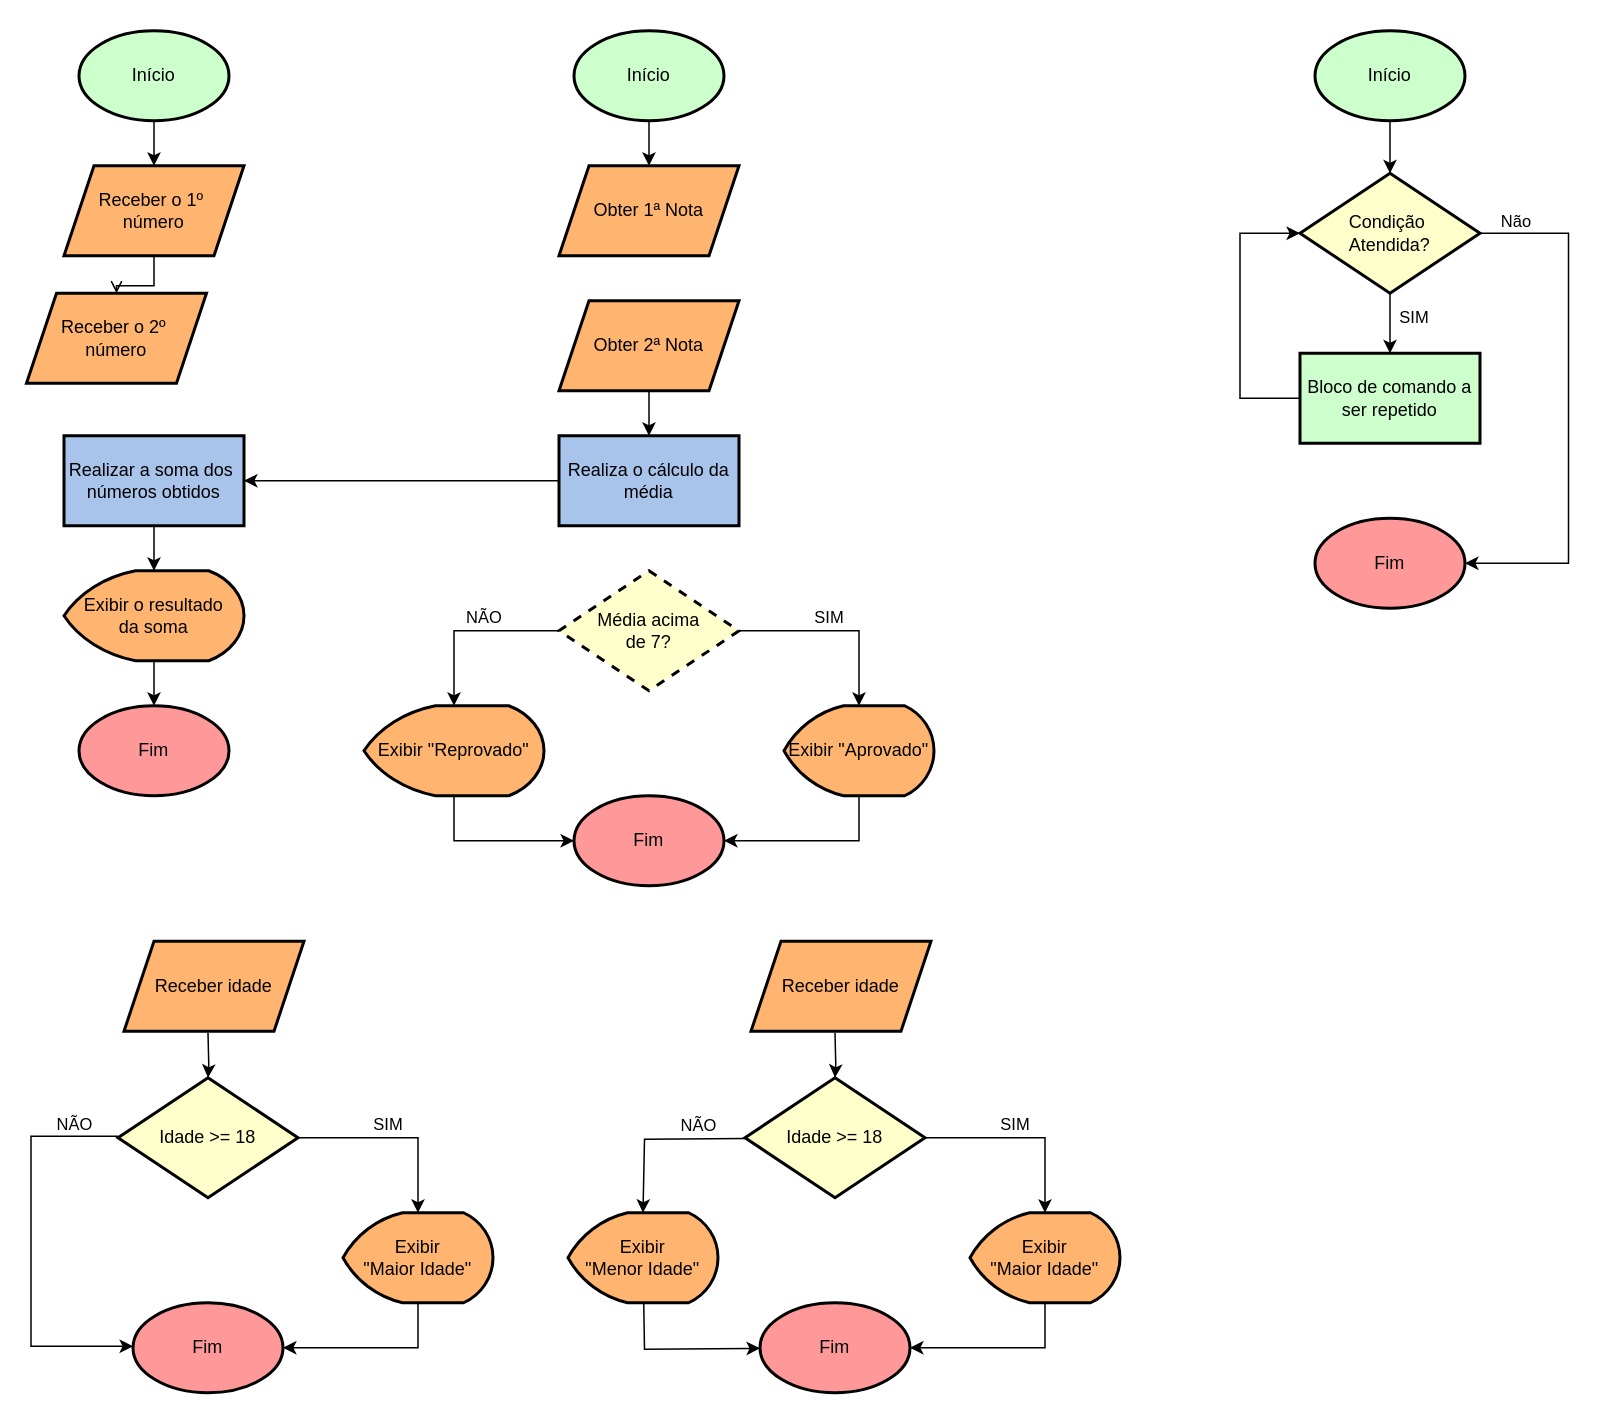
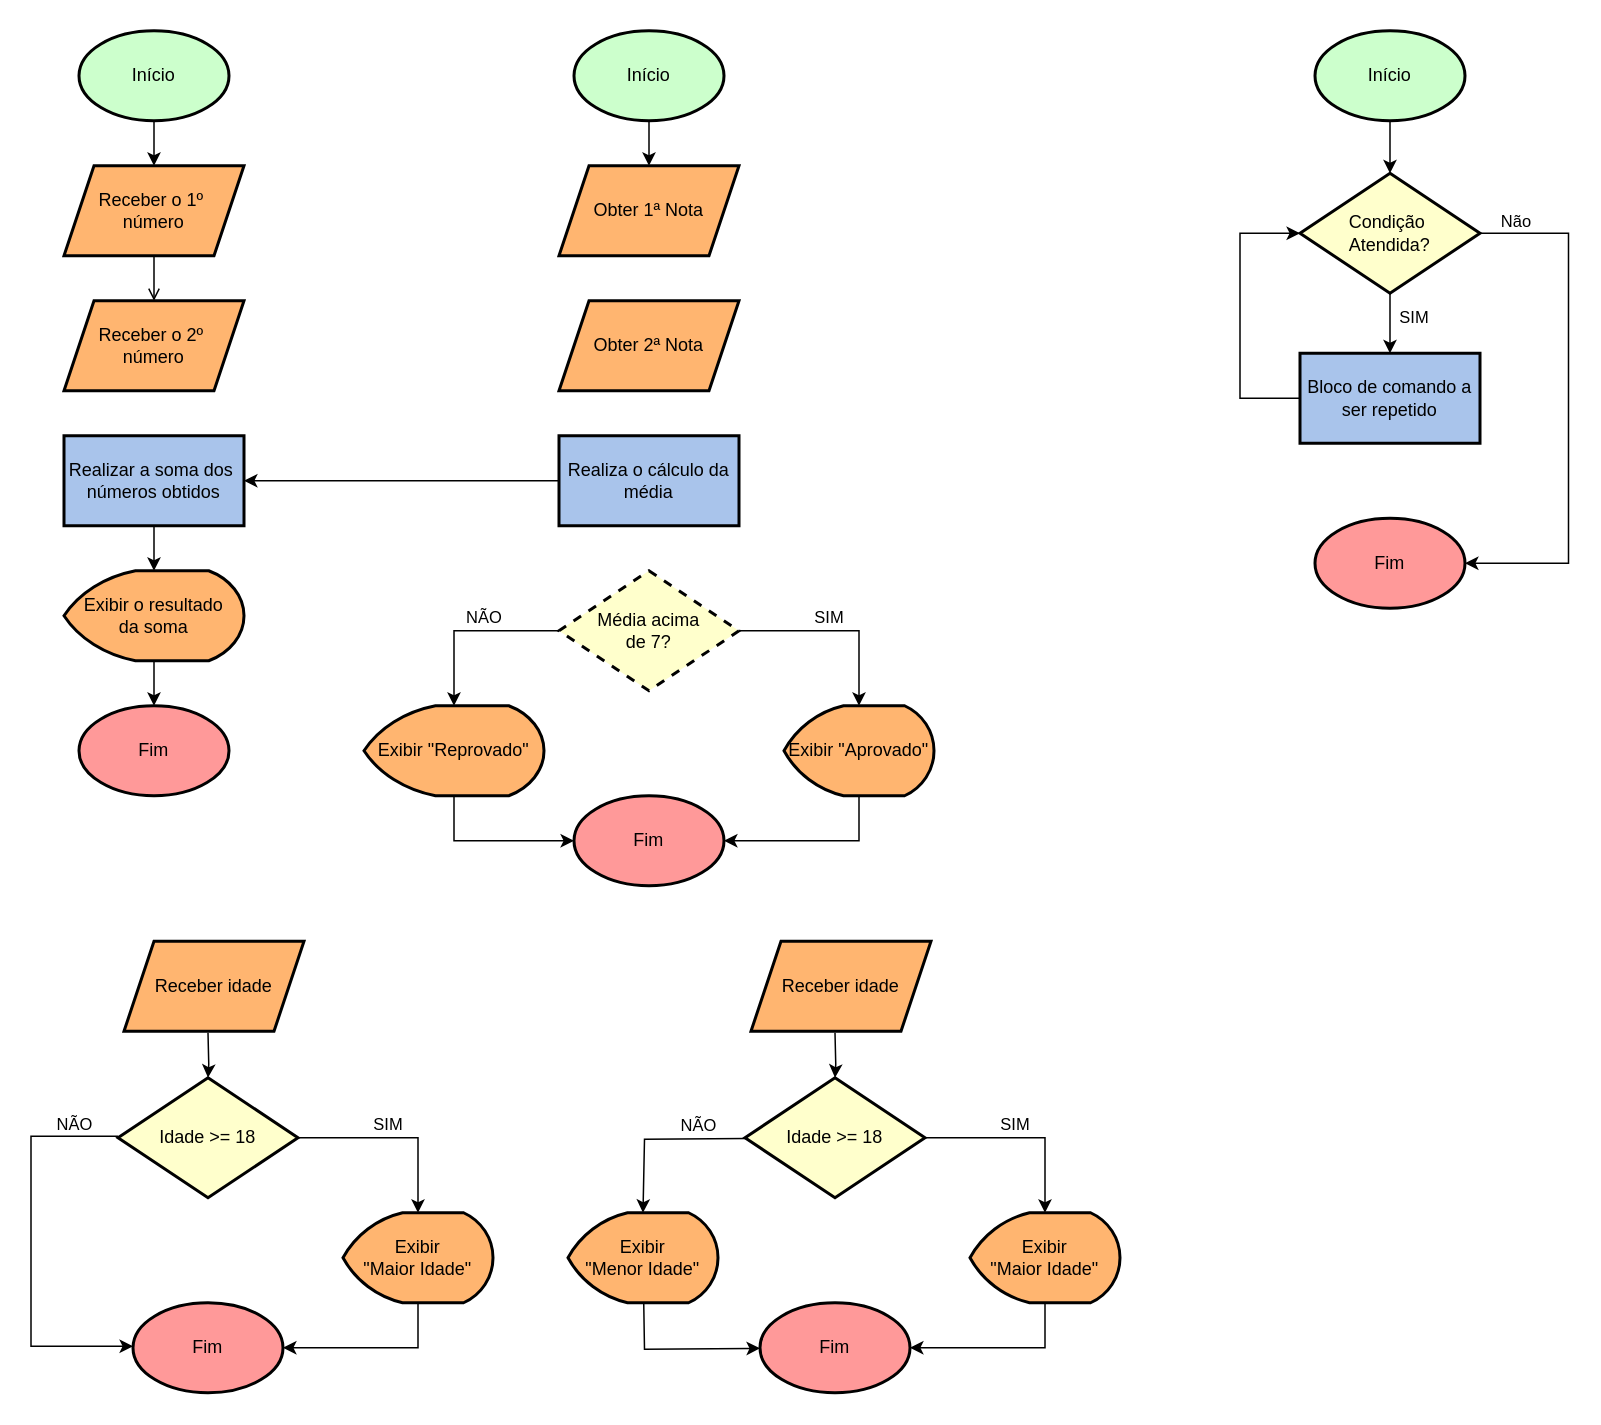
(116, 338) -> (154, 346)
(1390, 398) -> (1390, 398)
(649, 419) -> none
